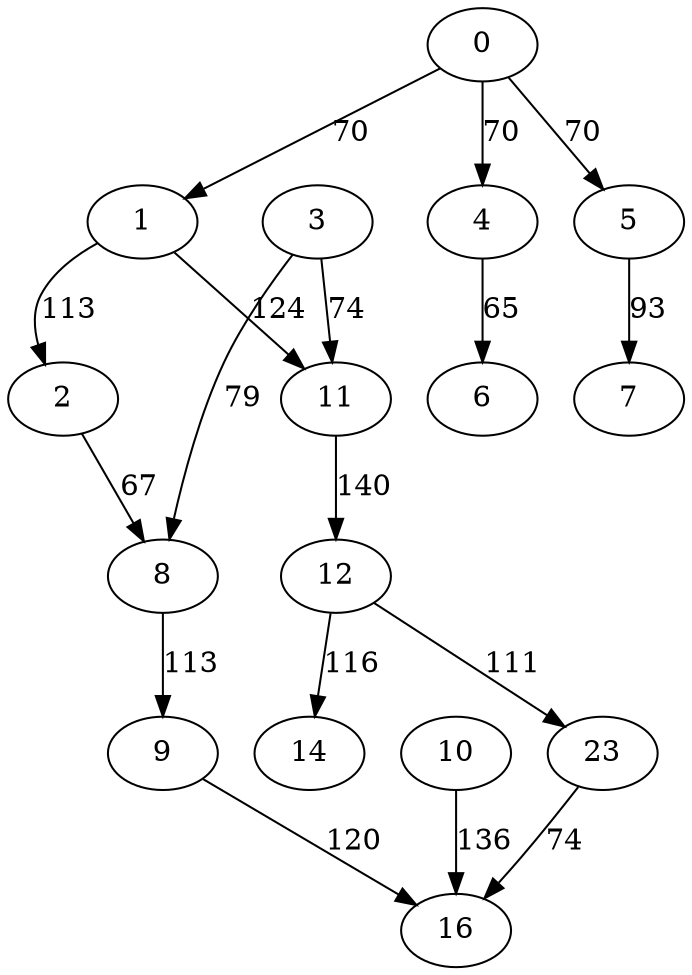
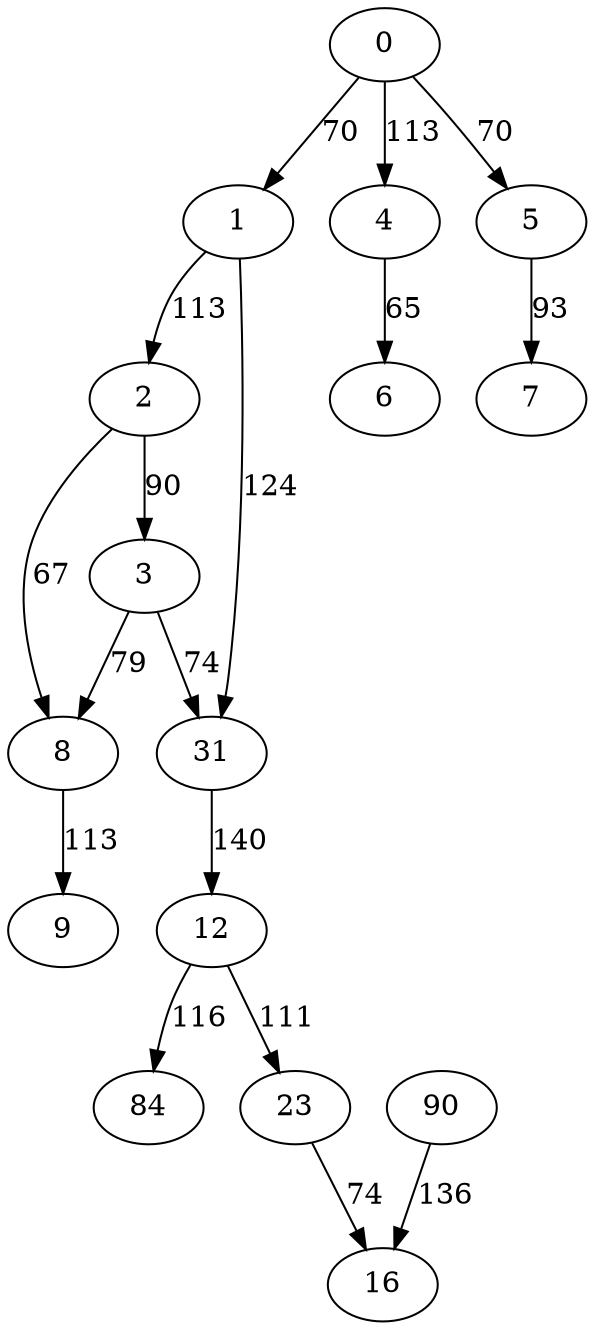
(502, 133) -> (413, 133)
(336, 399) -> (212, 753)
none -> (145, 477)
(309, 753) -> (149, 1108)
(456, 753) -> (442, 1108)
(301, 837) -> none
